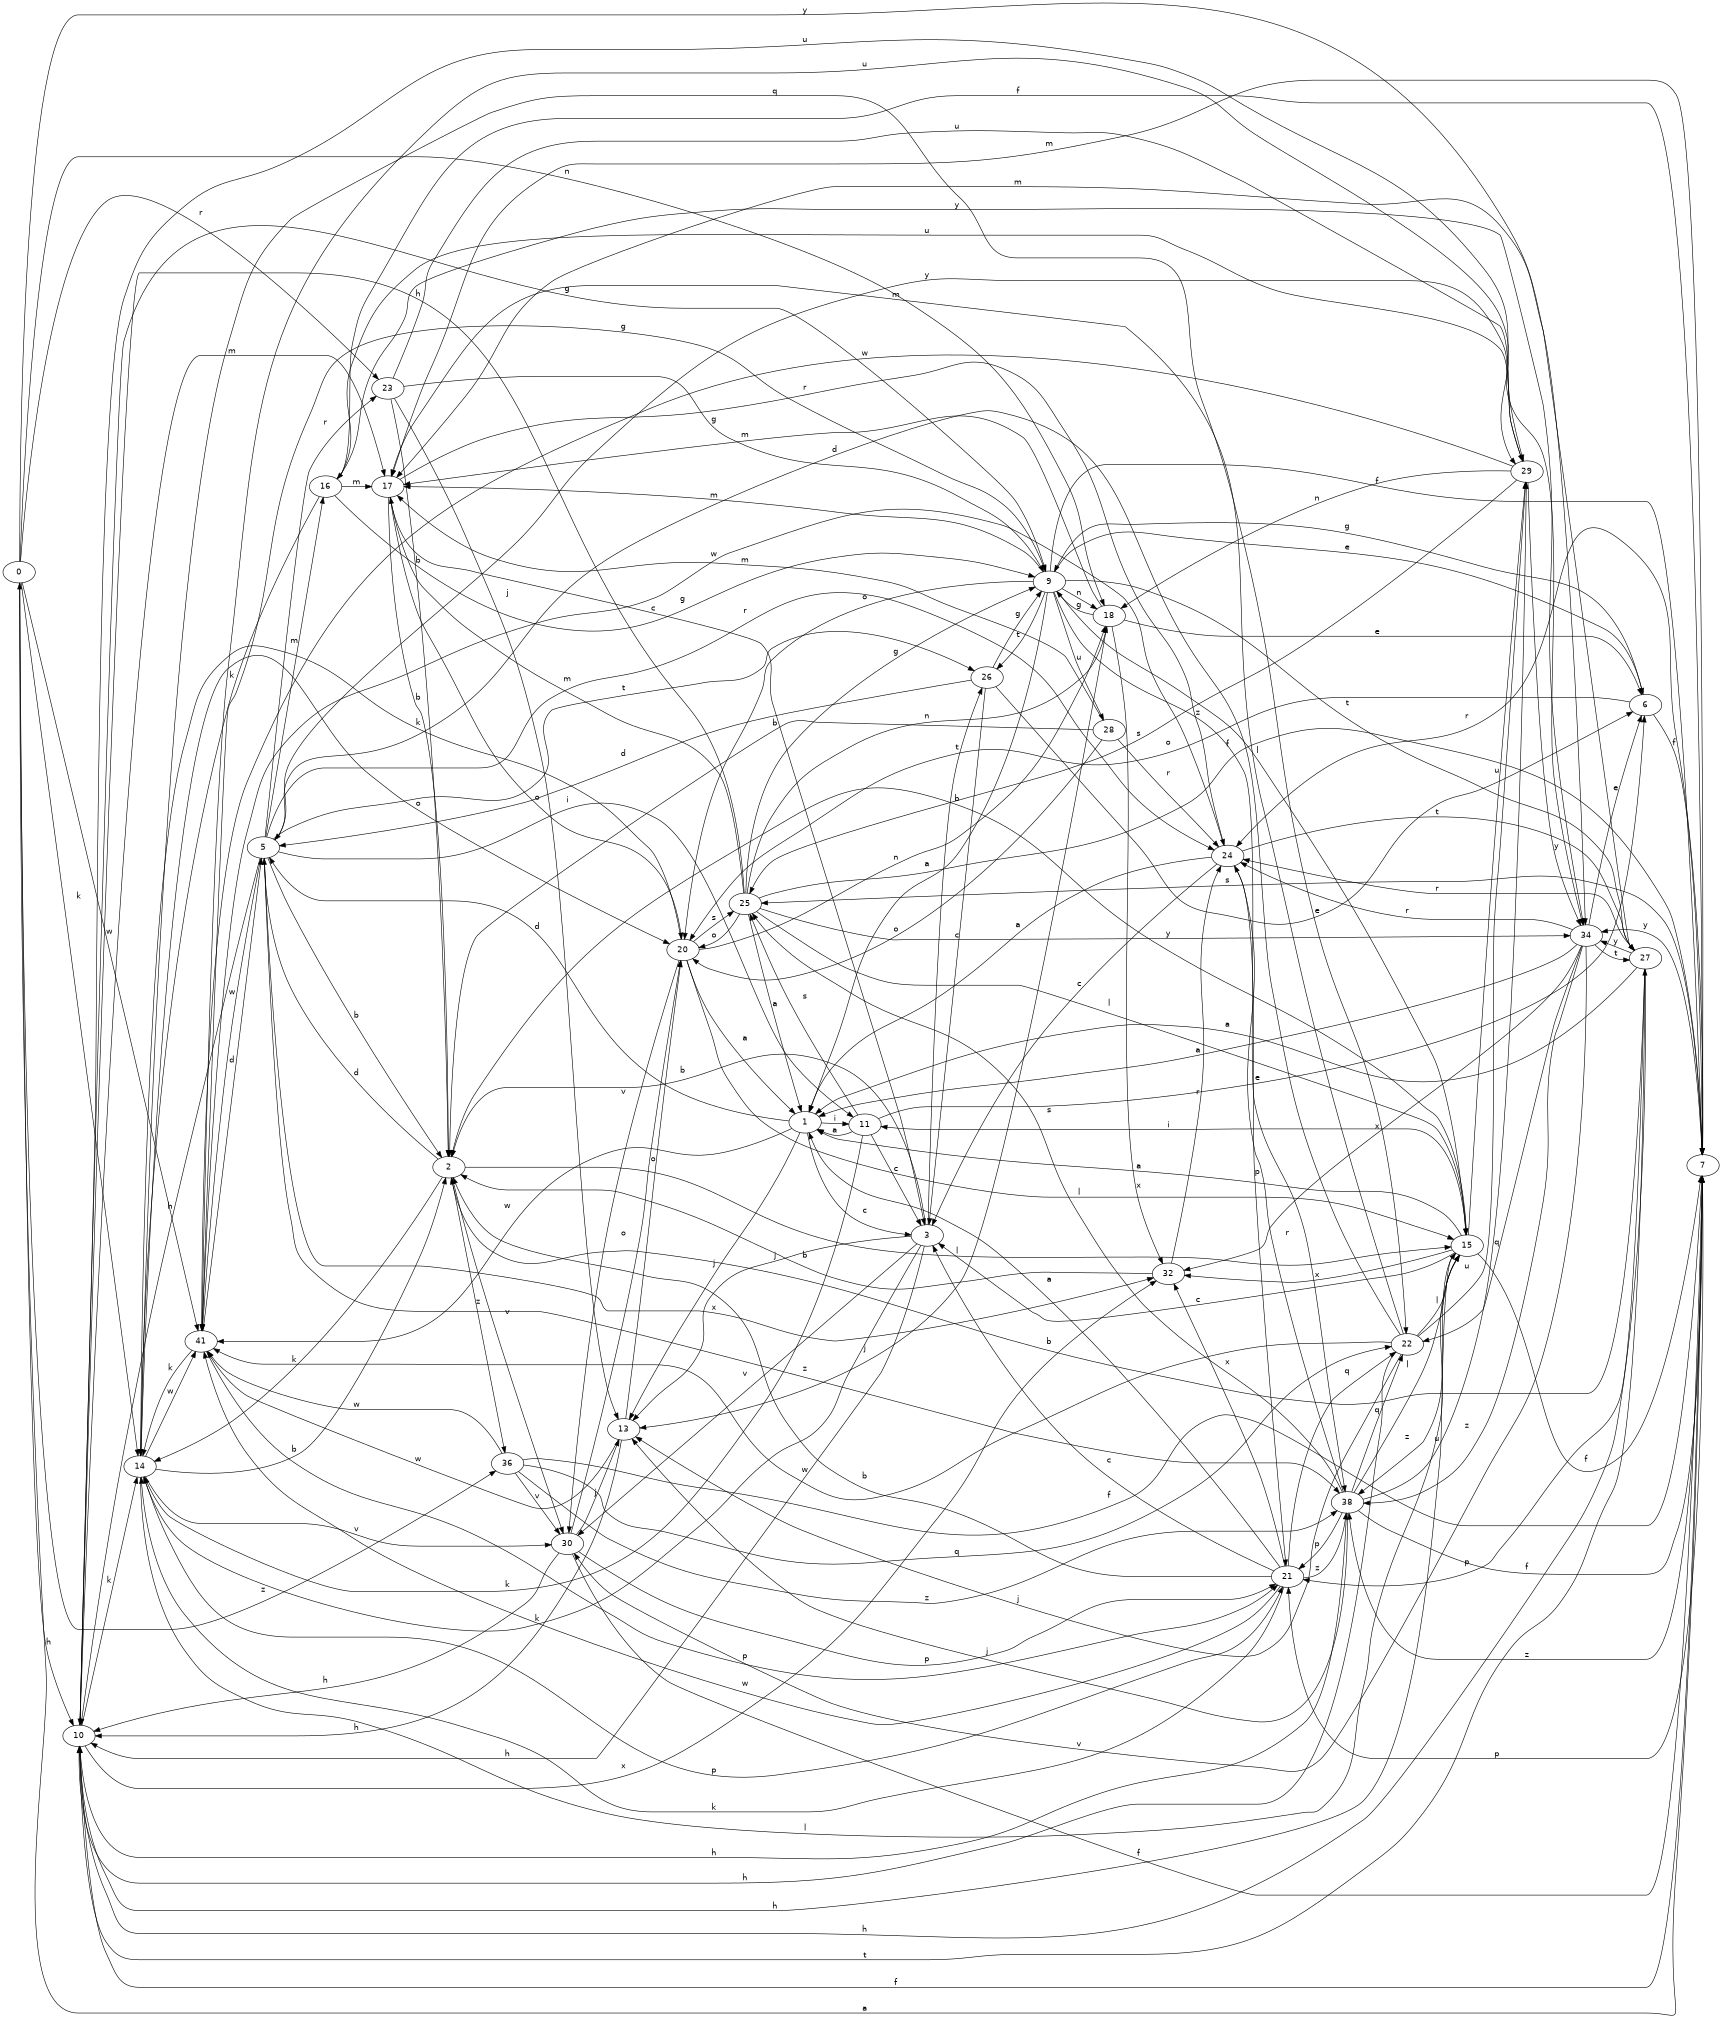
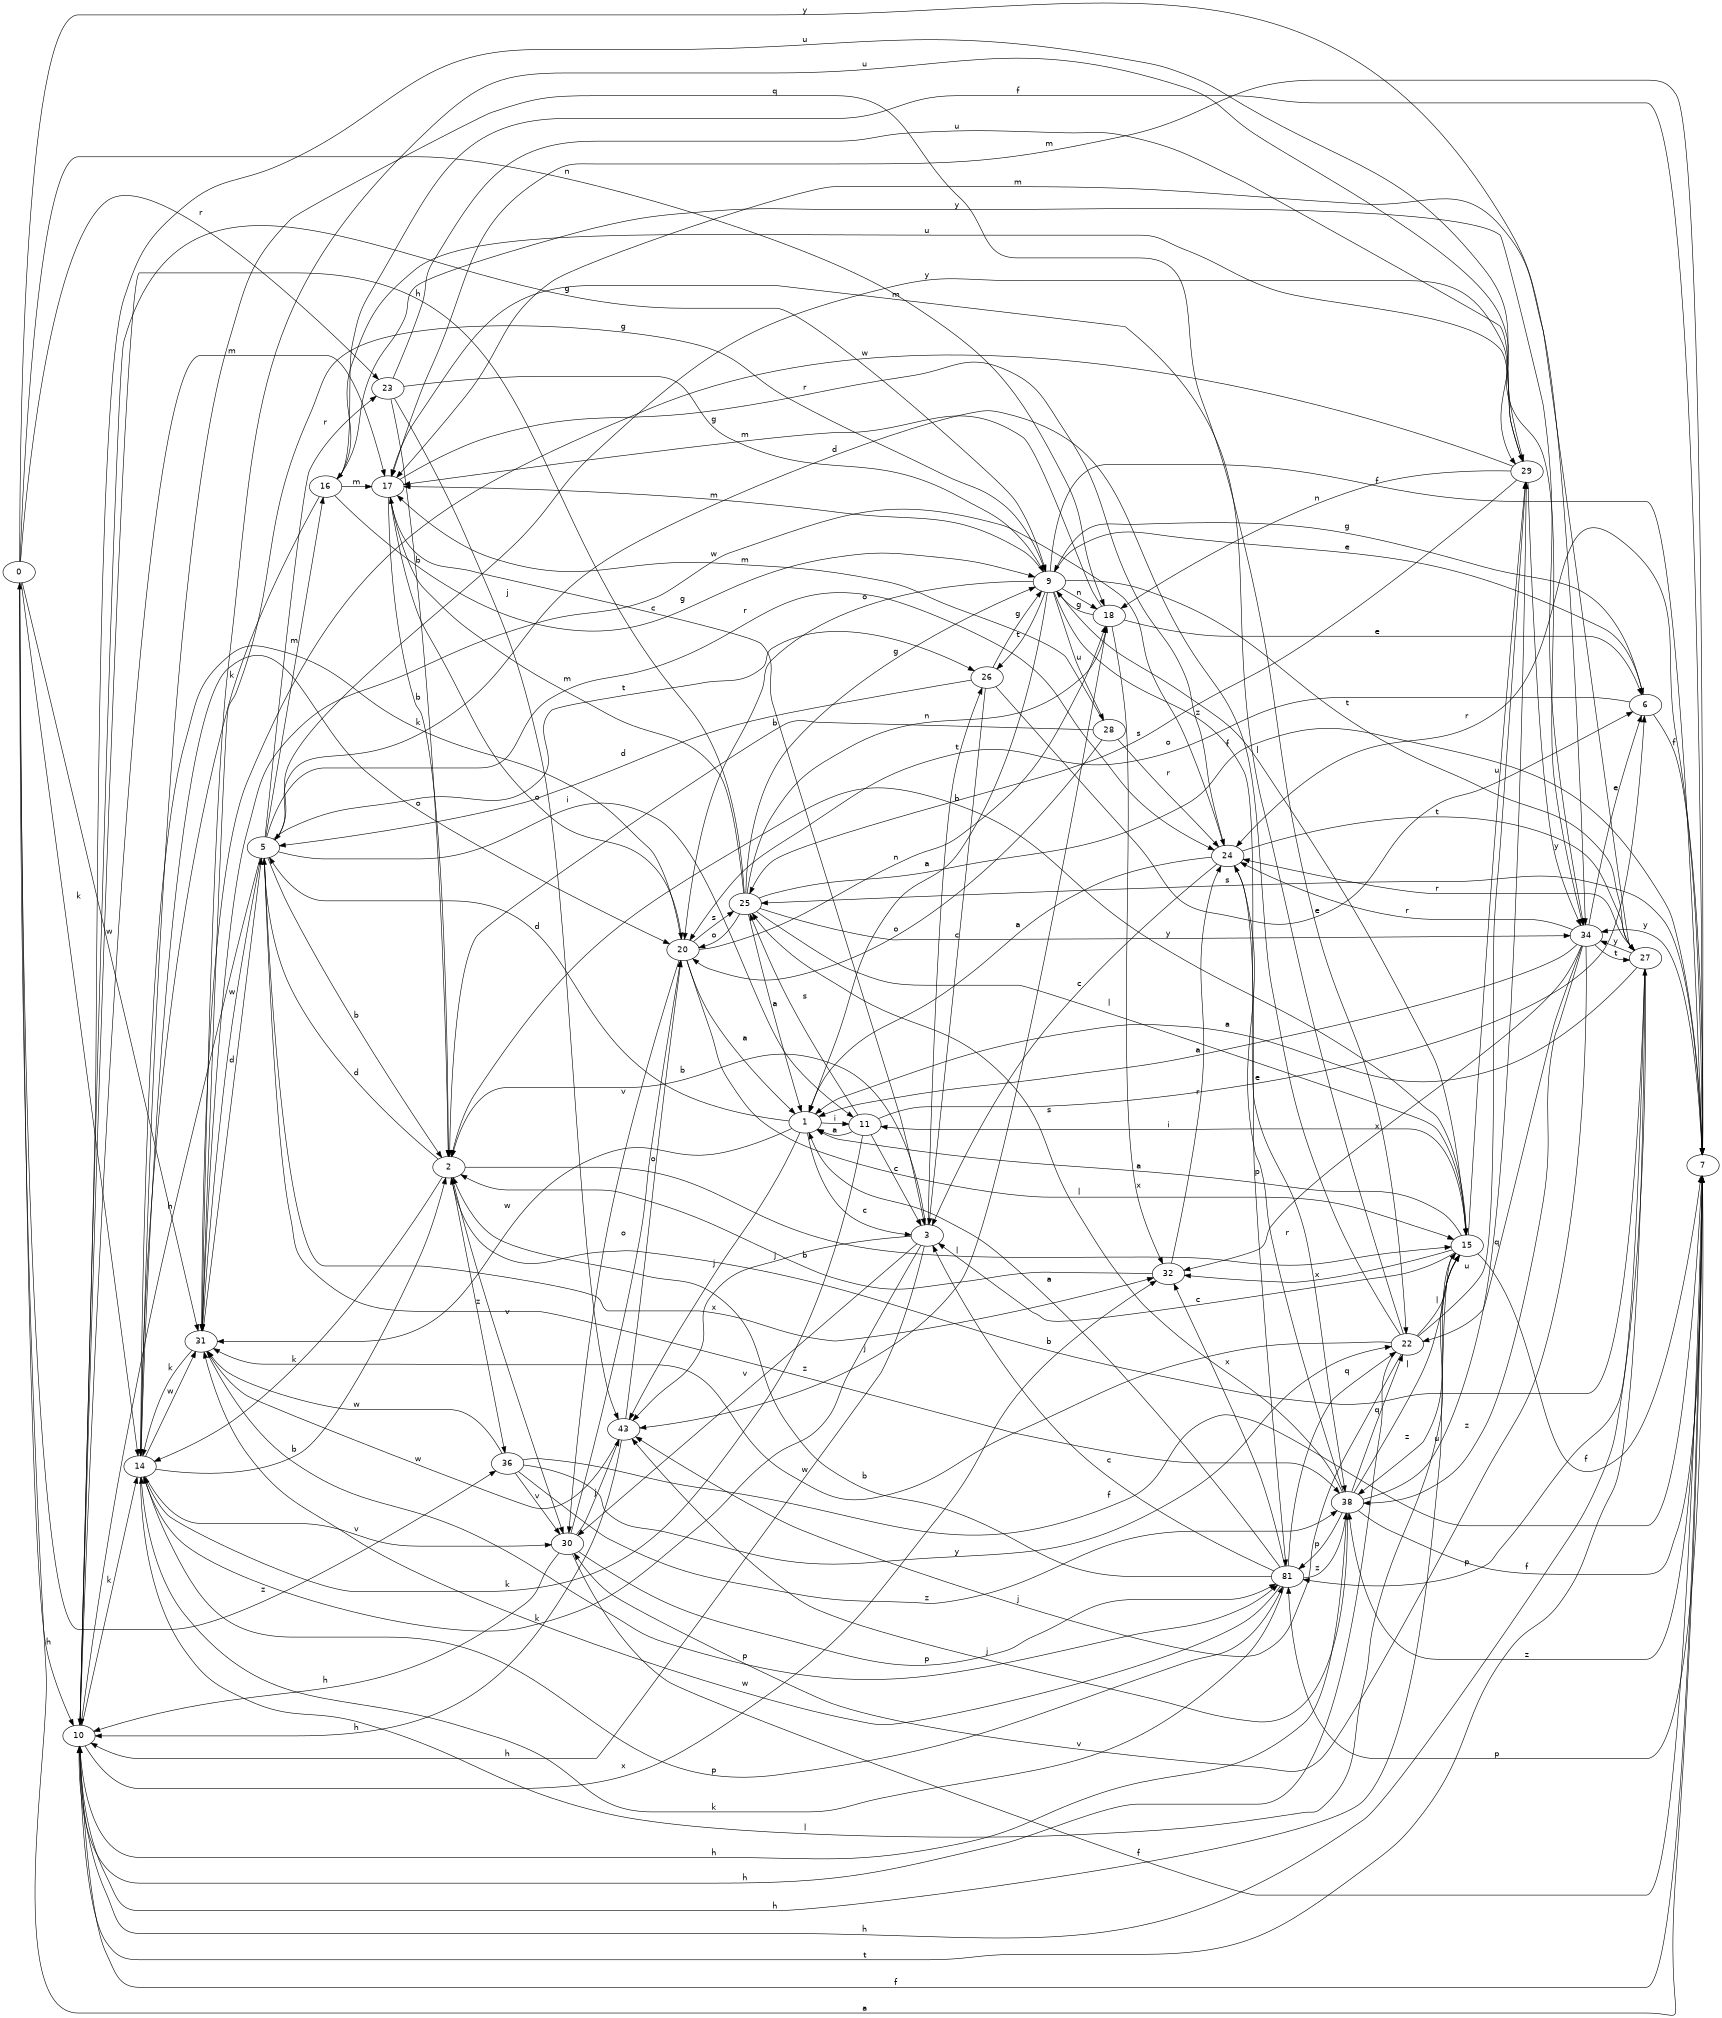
(201, 1341) -> (201, 1341)
(624, 1429) -> (624, 1429)
(957, 1552) -> (957, 1552)
(1288, 1577) -> (1288, 1577)
